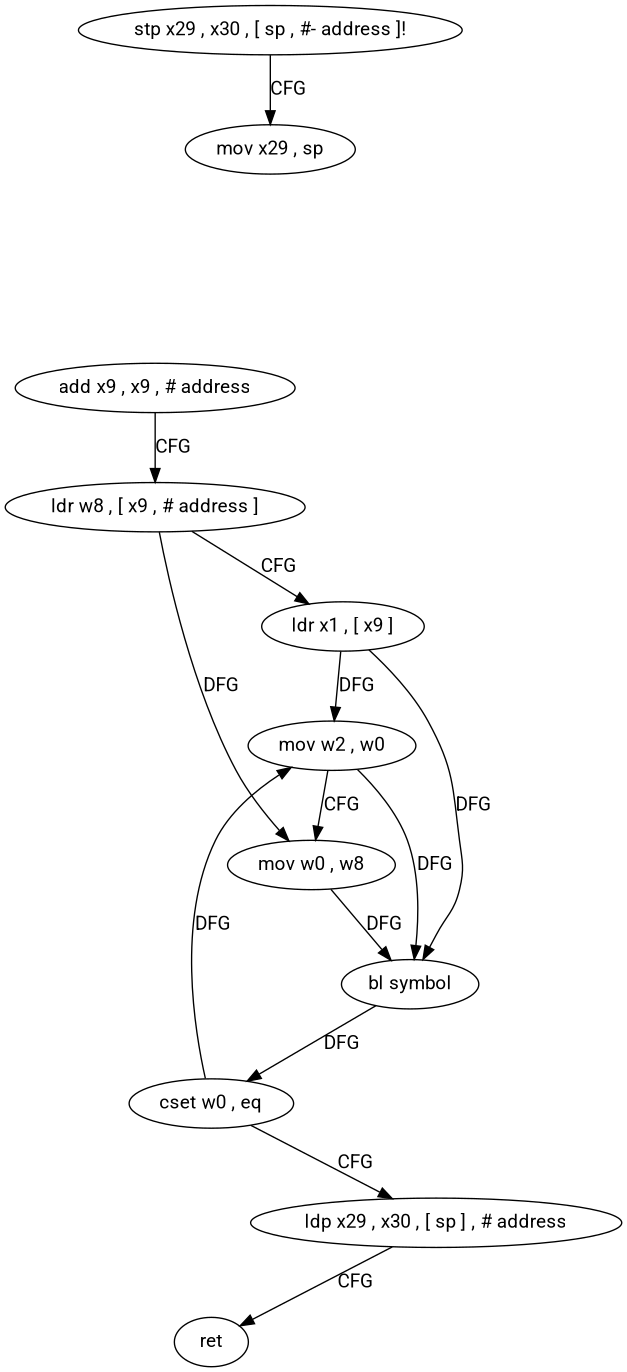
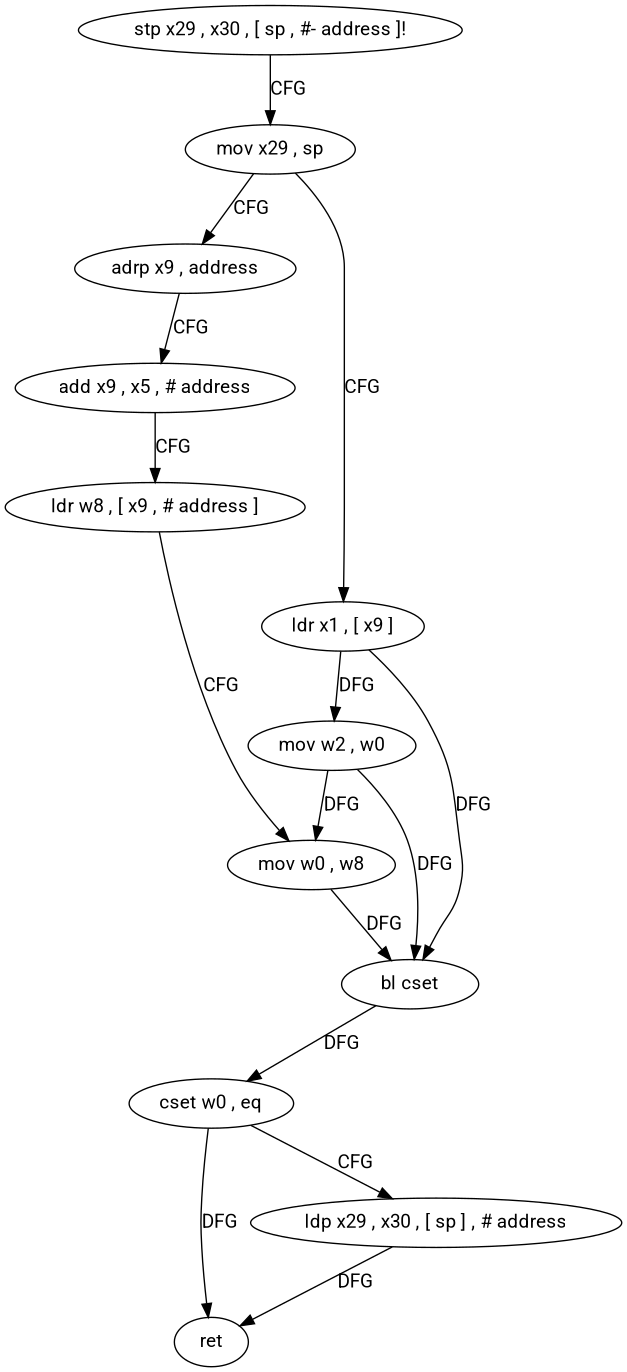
none -> (185, 269)
(155, 388) -> (155, 388)
(244, 564) -> (344, 373)
(222, 686) -> (222, 686)
(342, 805) -> (342, 805)
(195, 912) -> (201, 1216)
(410, 984) -> (410, 984)
(356, 1282) -> (356, 1282)
